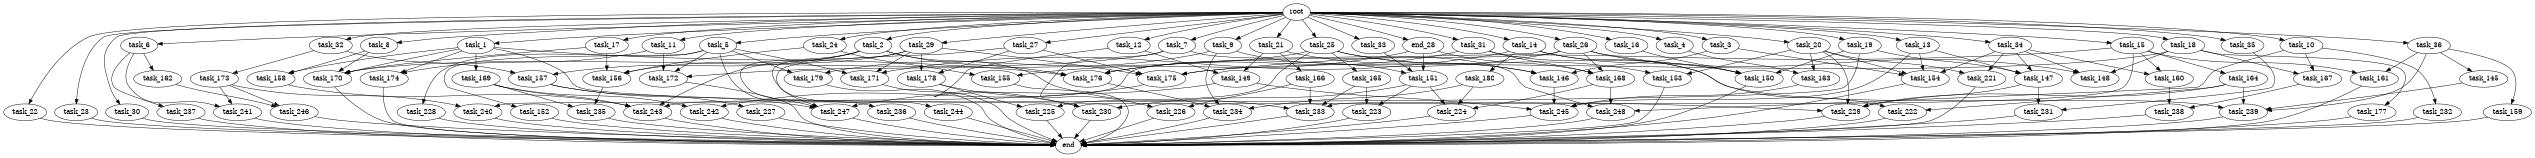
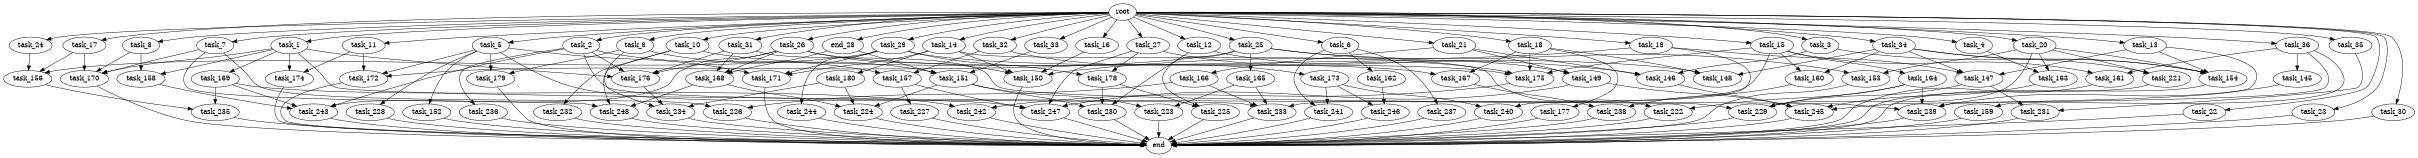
(996, 79) -> none
